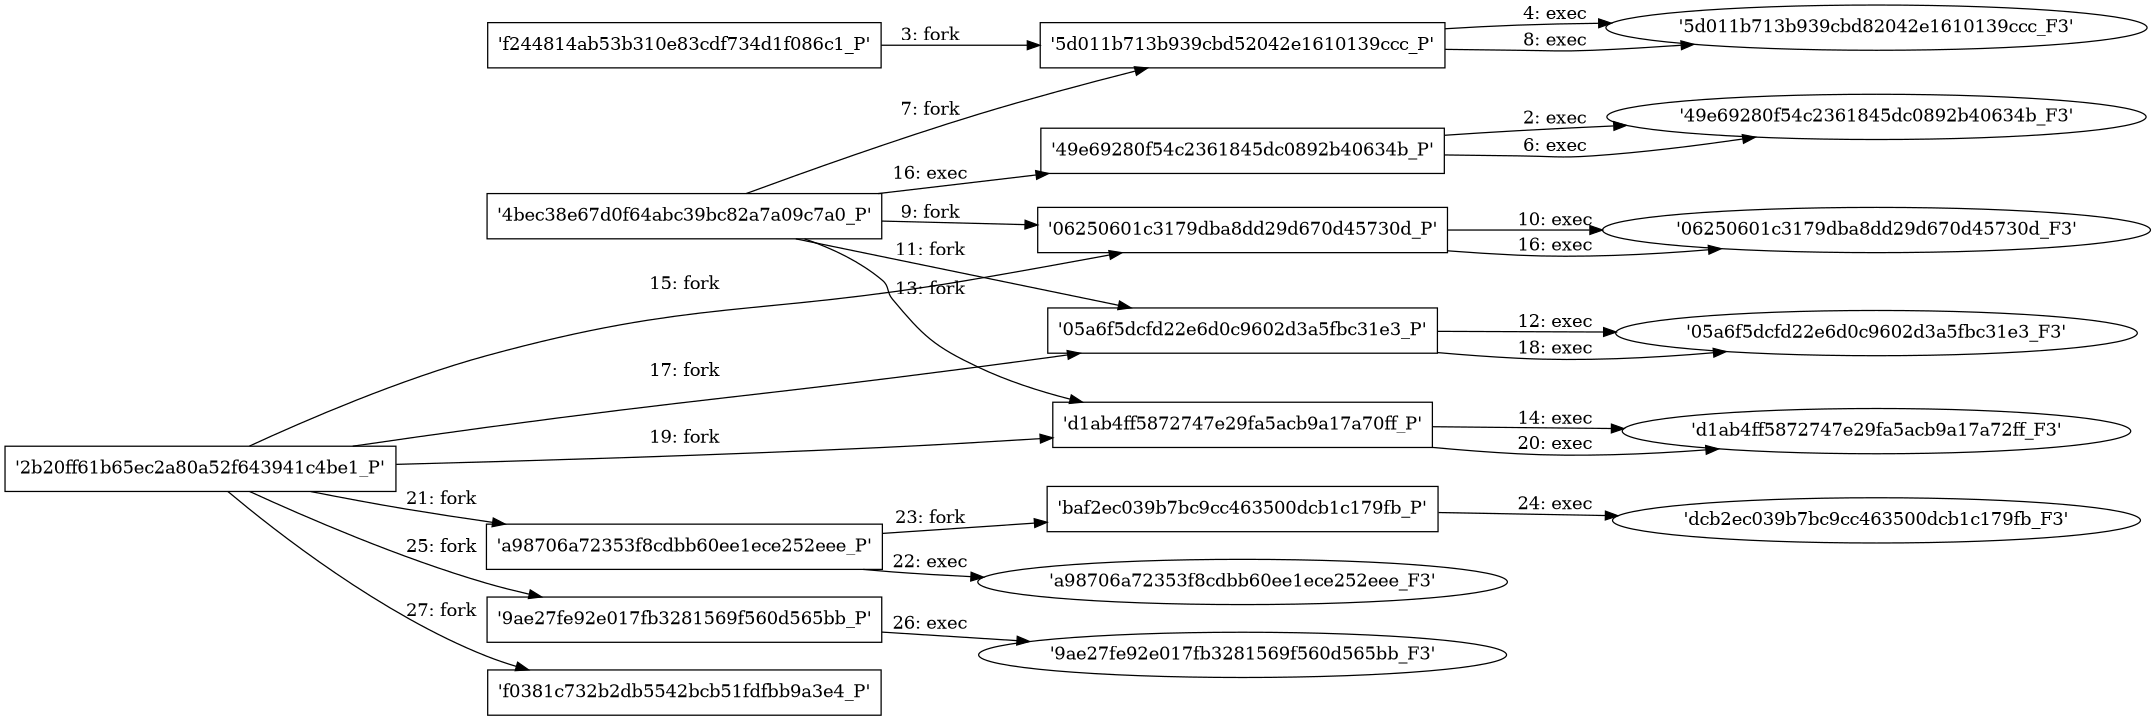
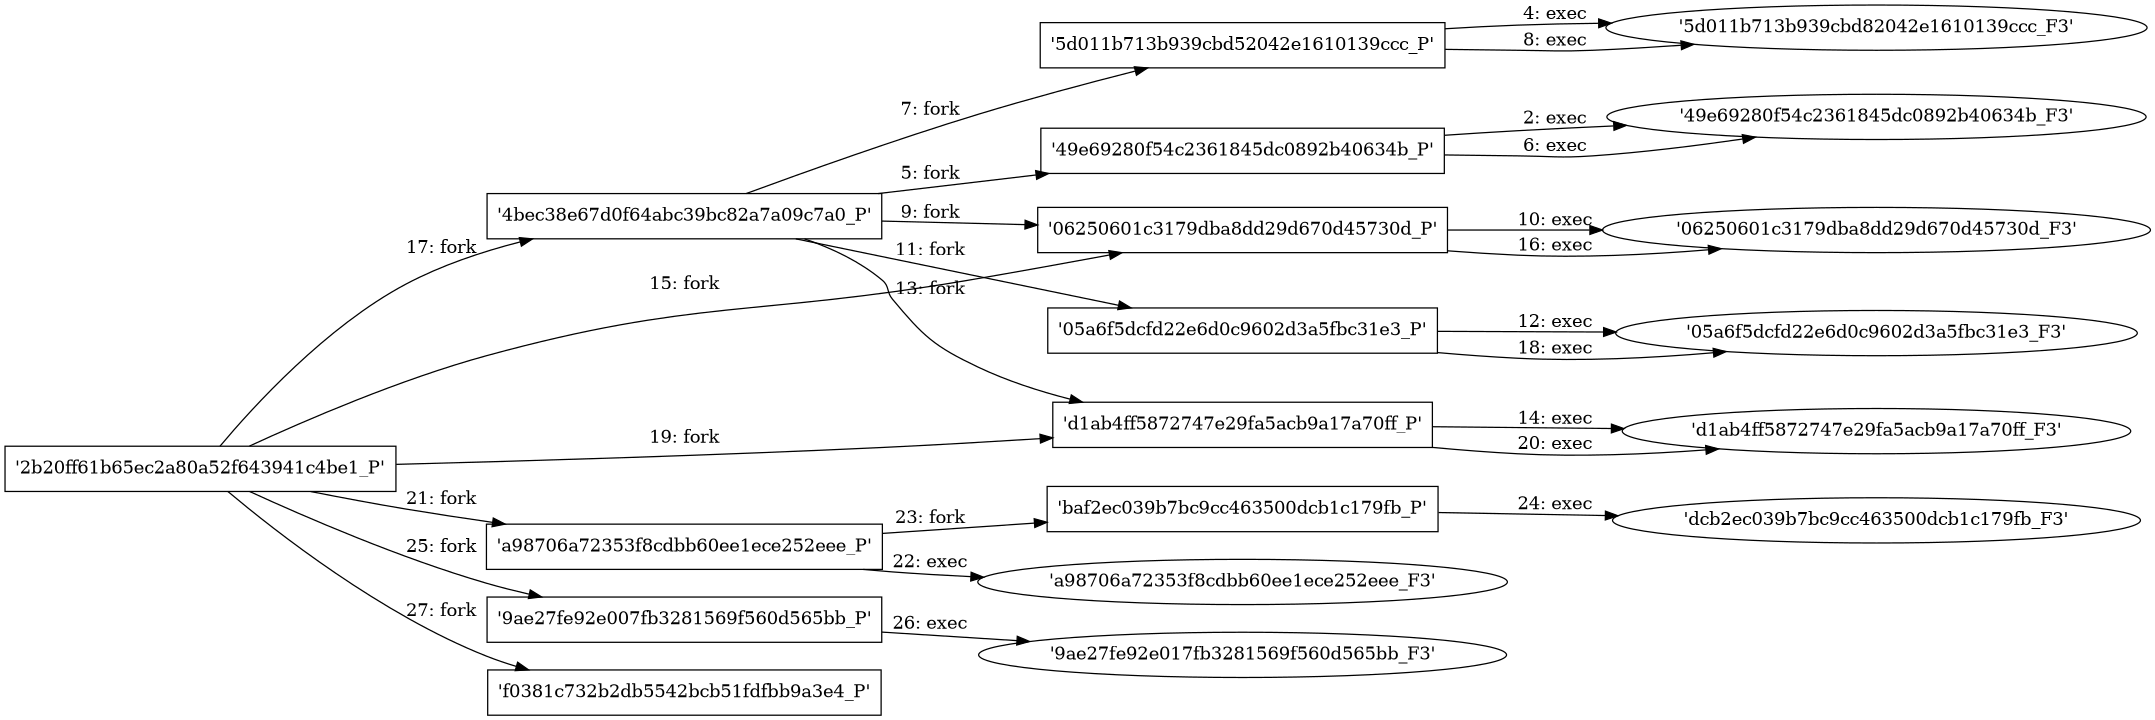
(684, 45) -> none
(930, 174) -> (930, 174)
(710, 400) -> (353, 318)
(1876, 431) -> (1876, 431)
(684, 620) -> (684, 620)
